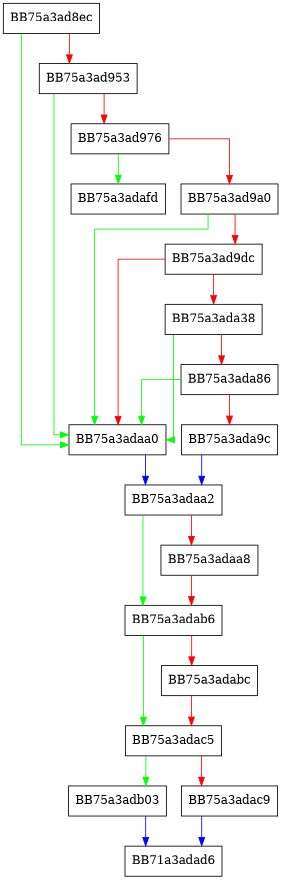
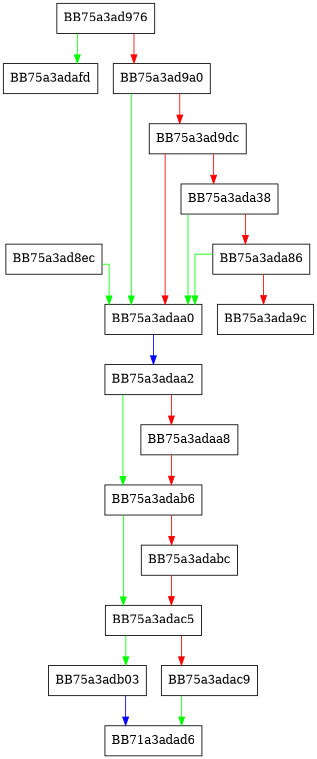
(88, 79) -> none
(202, 466) -> none
(202, 827) -> (182, 706)
